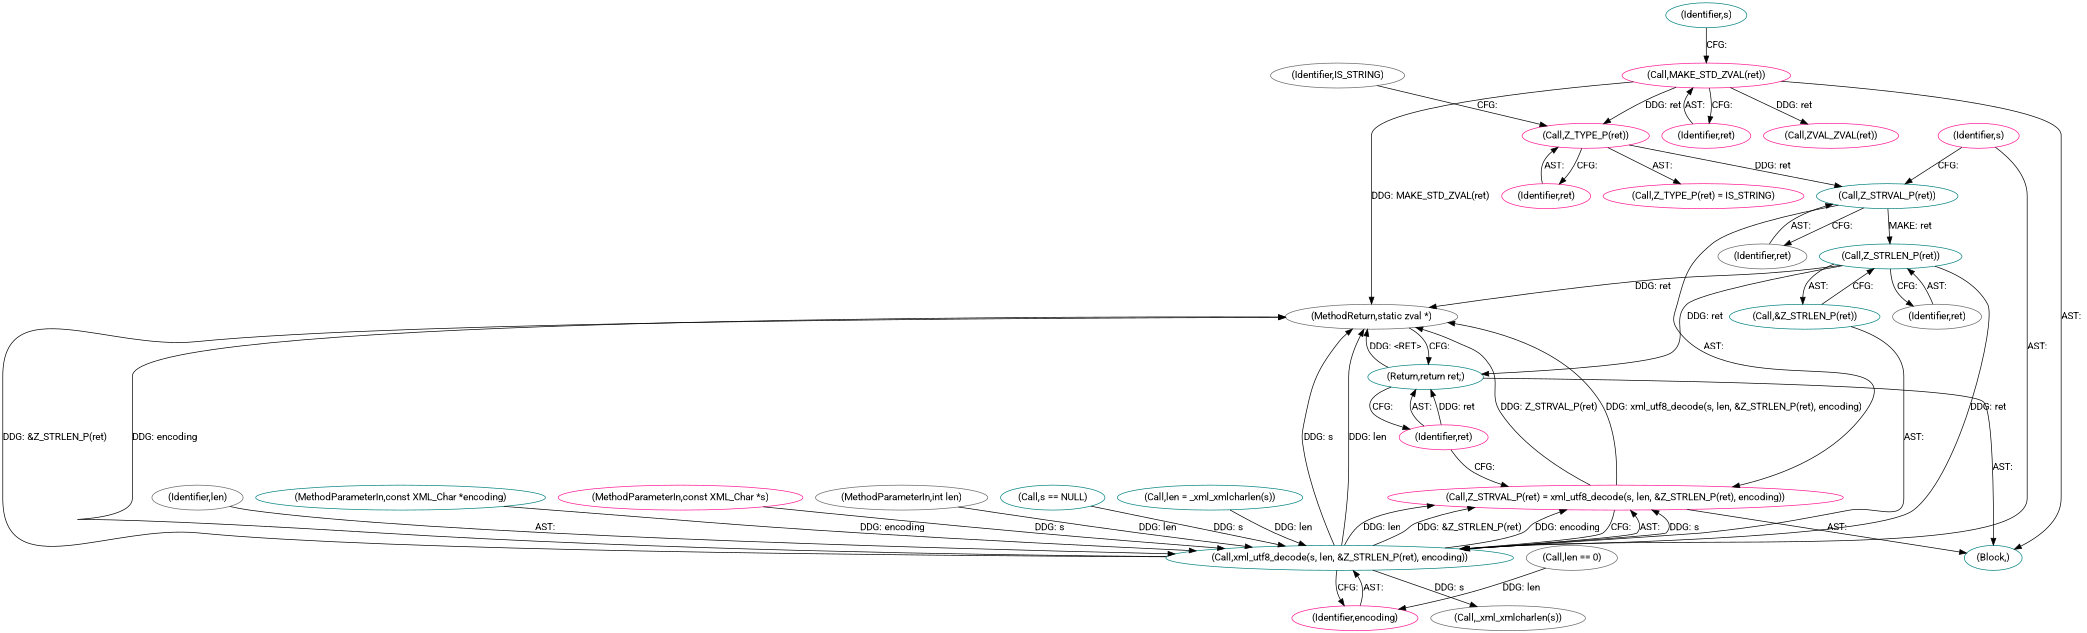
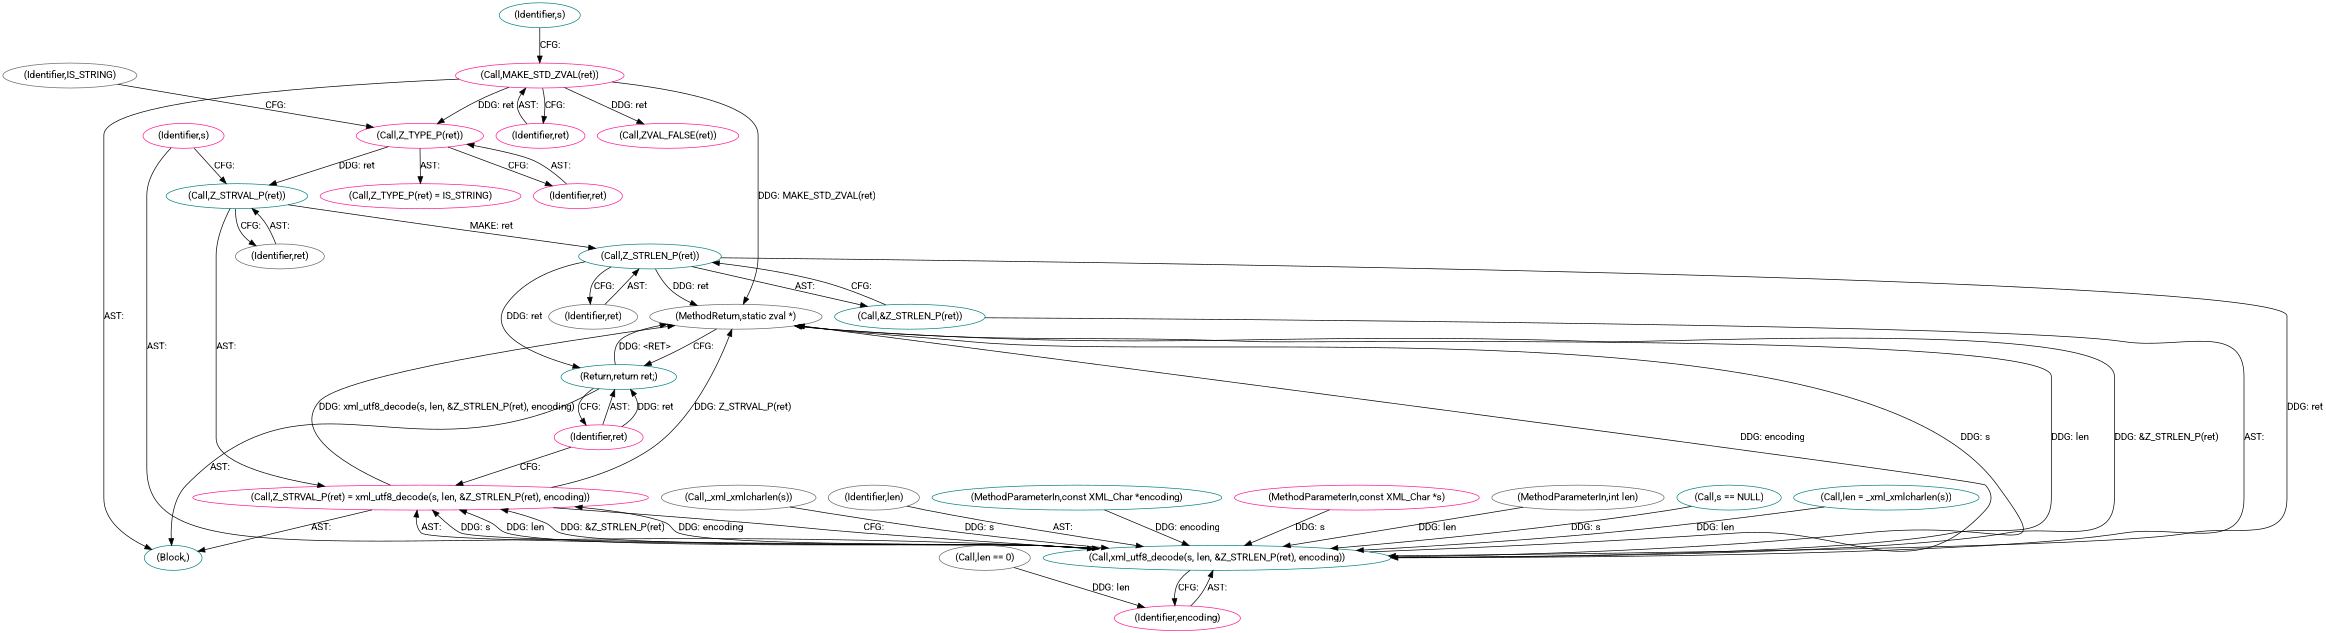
(1831, 136) -> (668, 136)
(1422, 587) -> (945, 530)
